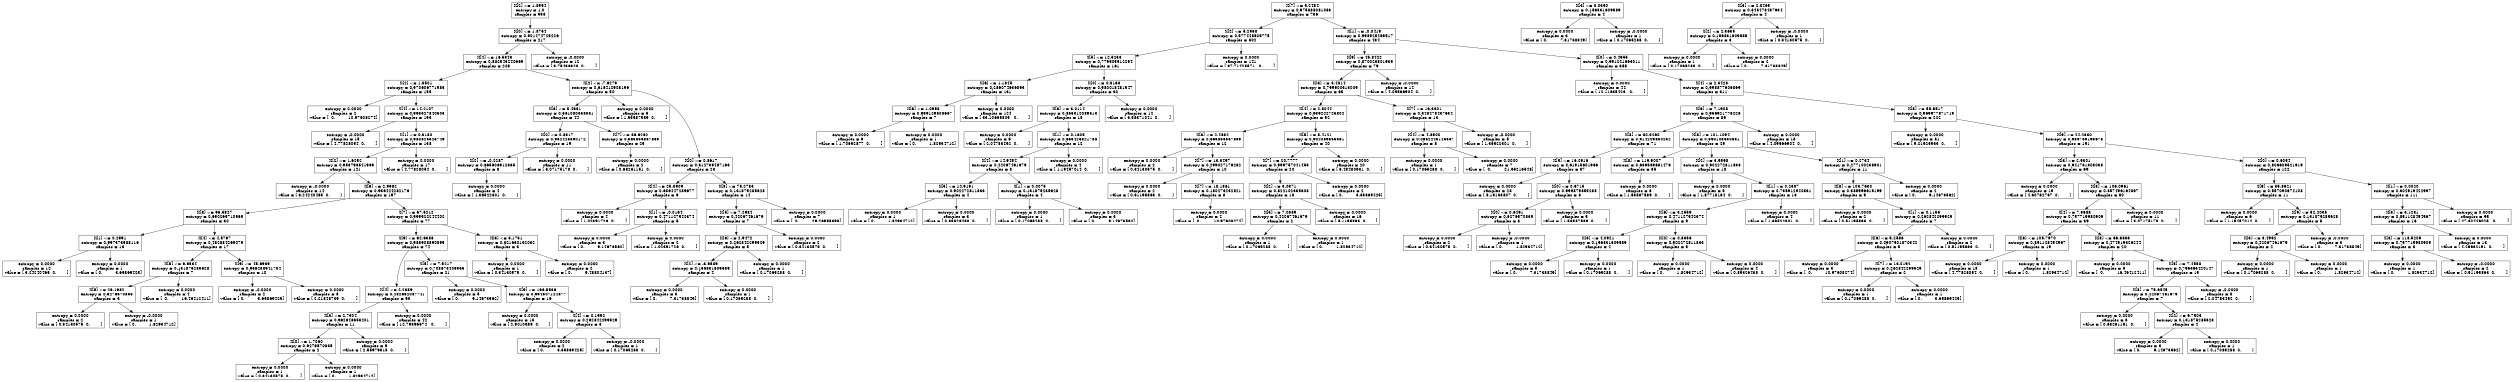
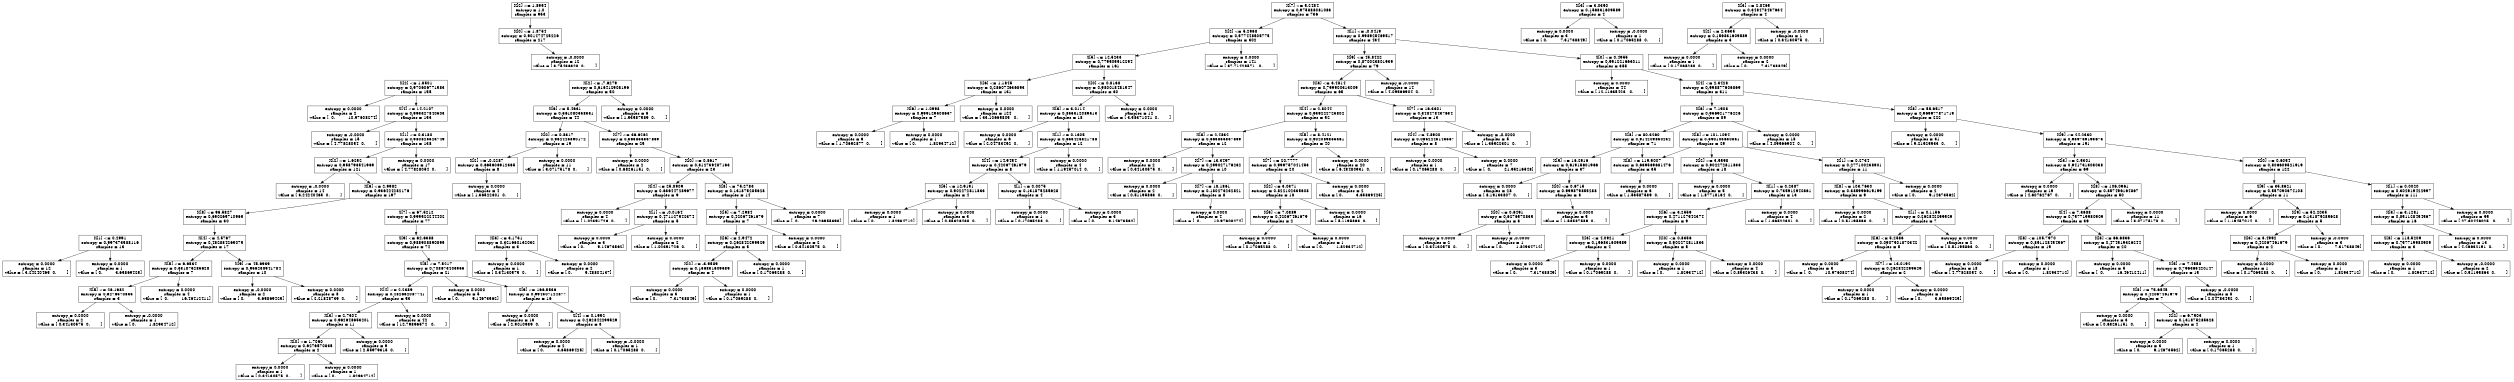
(495, 62) -> none
(677, 110) -> (665, 152)
(397, 203) -> none
(1539, 203) -> none
(460, 229) -> none
(164, 230) -> none
(400, 266) -> (417, 281)
(181, 269) -> (181, 269)
